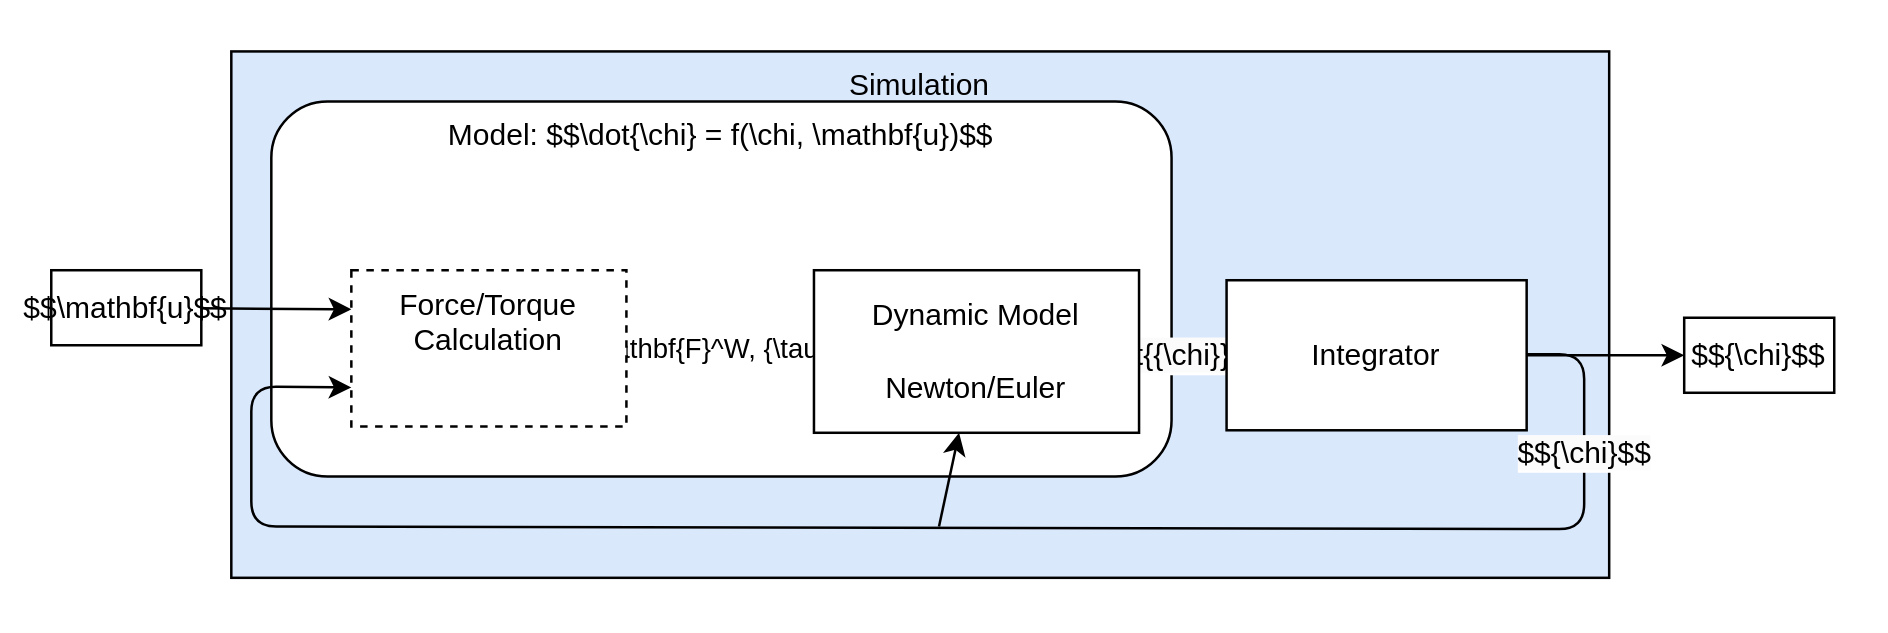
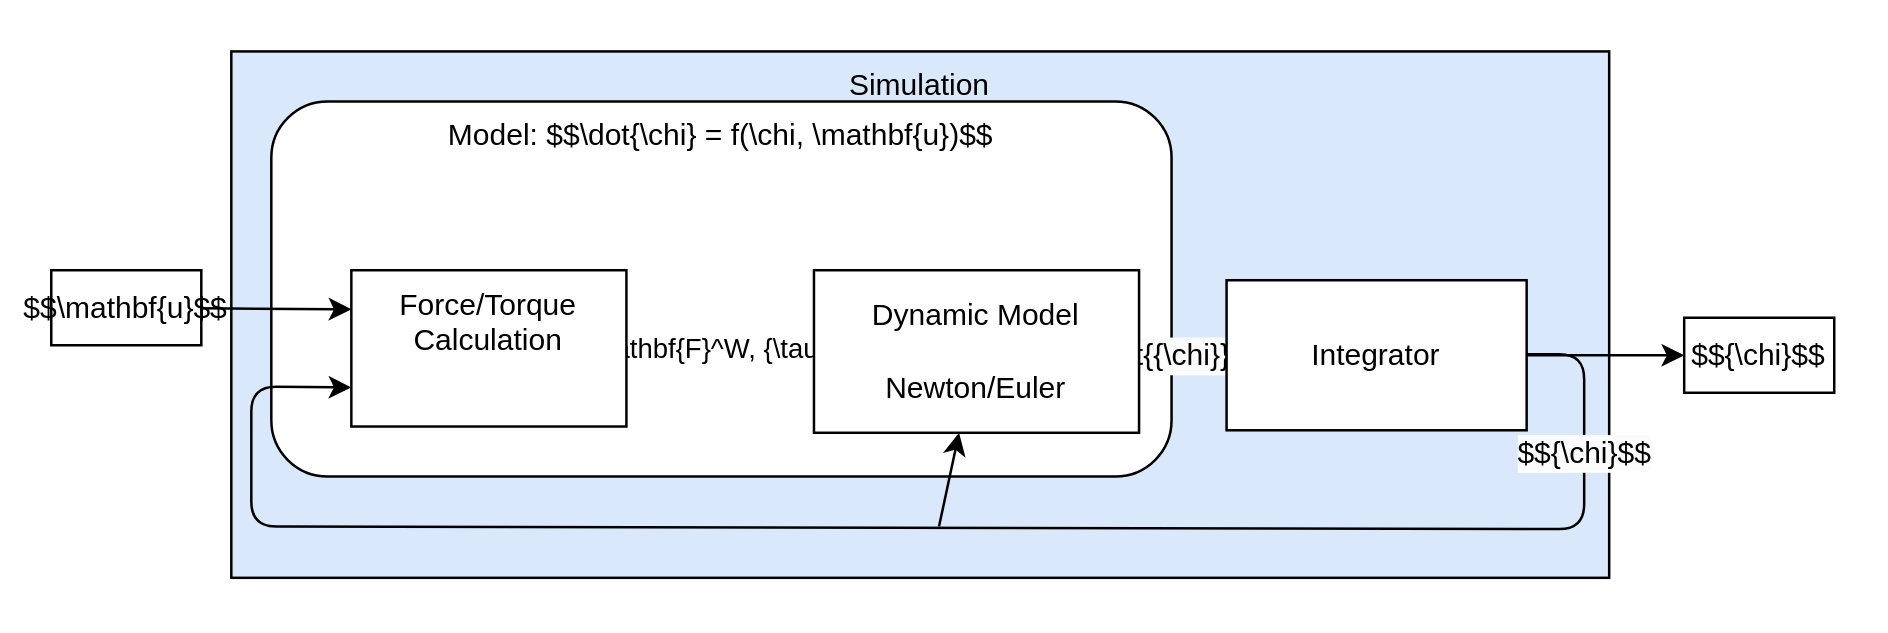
(489, 348) -> (489, 348)
